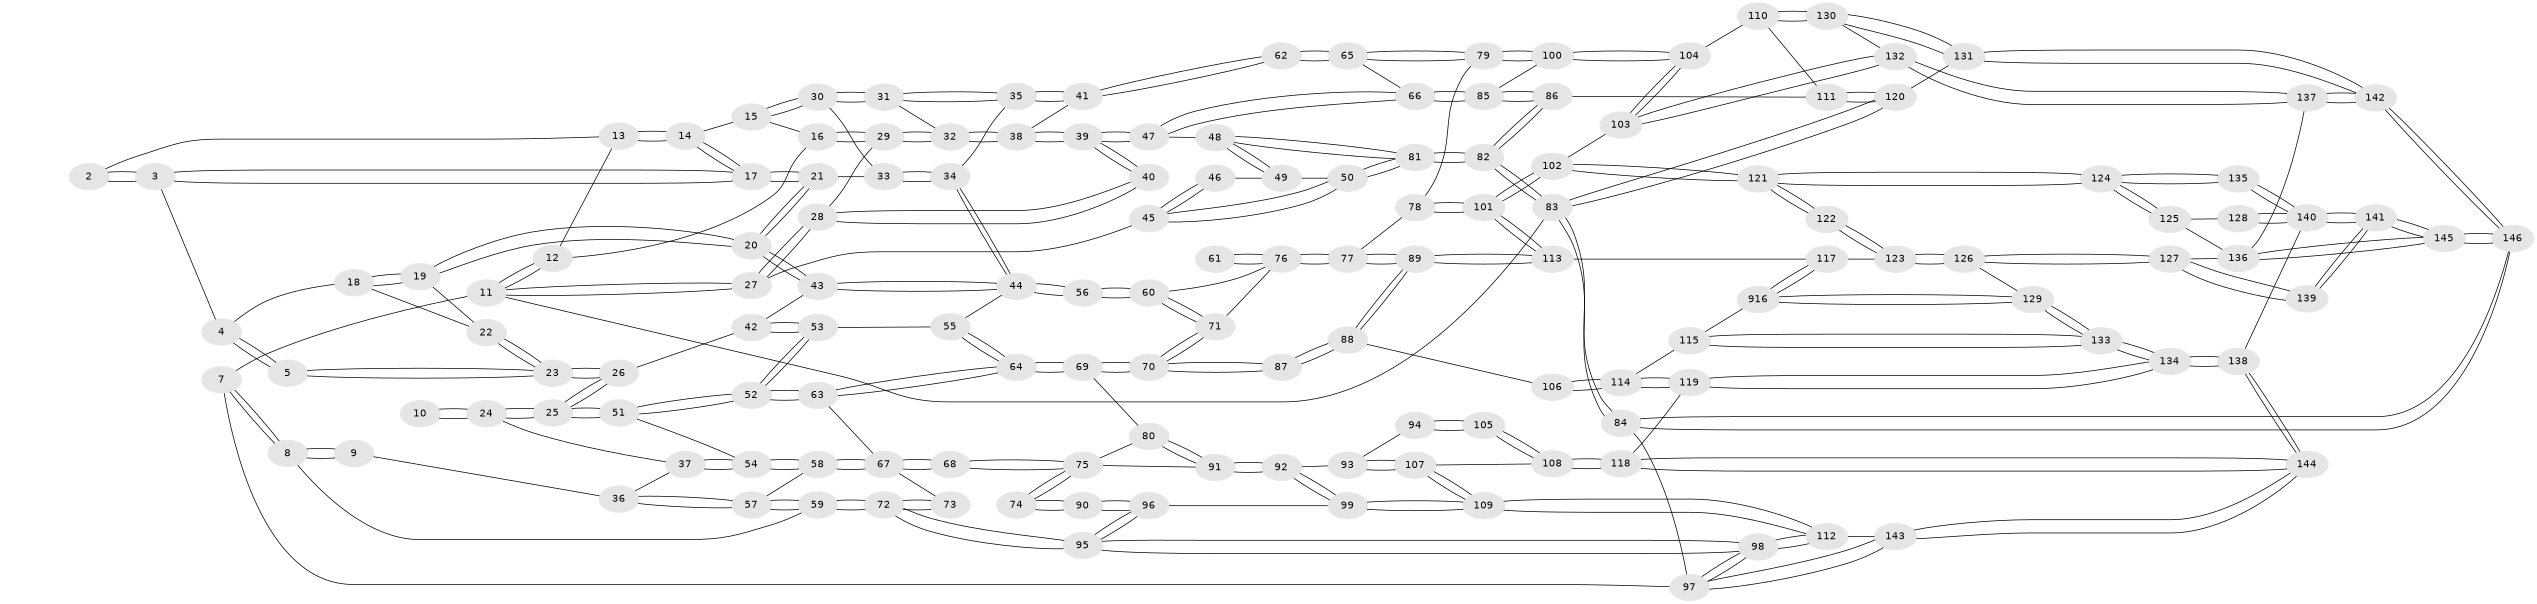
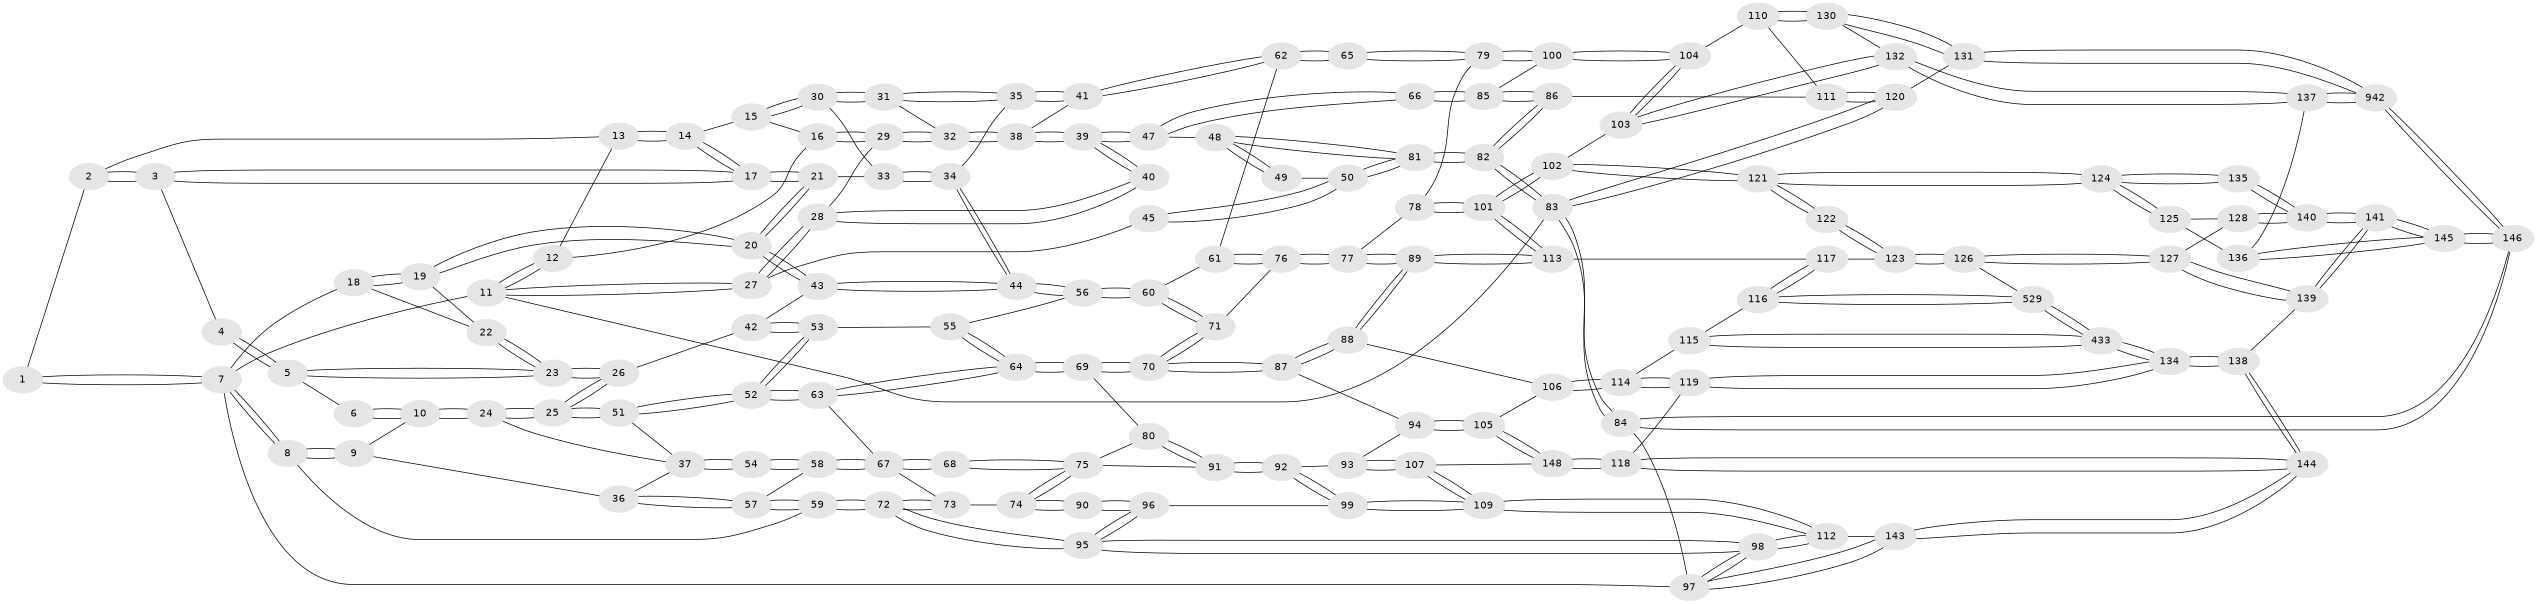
(1382, 76) -> none
(2376, 98) -> (2376, 98)
none -> (1246, 166)
(1215, 178) -> none
(2204, 259) -> (2200, 242)
(1218, 283) -> (1182, 276)
(2271, 293) -> (2273, 330)
(281, 295) -> (278, 321)
(1758, 300) -> (1758, 300)
(2033, 300) -> (2033, 300)
(984, 307) -> (1017, 311)
(2101, 341) -> (2101, 341)
none -> (23, 380)
none -> (1348, 396)
none -> (1518, 406)
none -> (354, 414)
none -> (387, 434)
(686, 437) -> (652, 439)
(1552, 464) -> (1552, 464)
none -> (984, 505)
